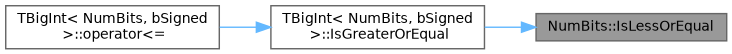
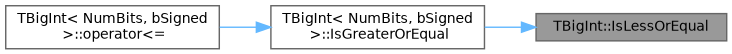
(631, 27) -> (631, 27)
